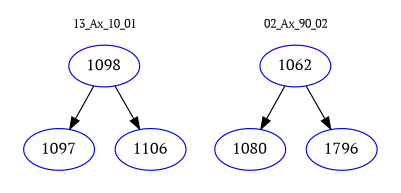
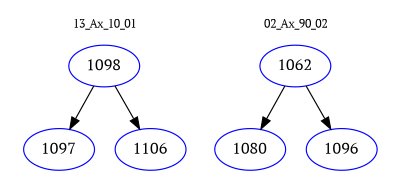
(342, 149) -> (342, 149)
